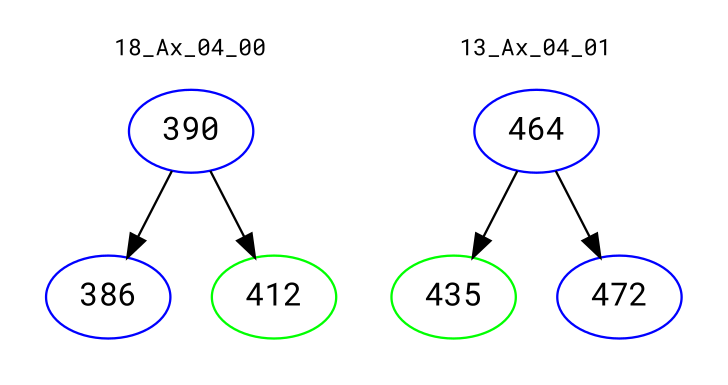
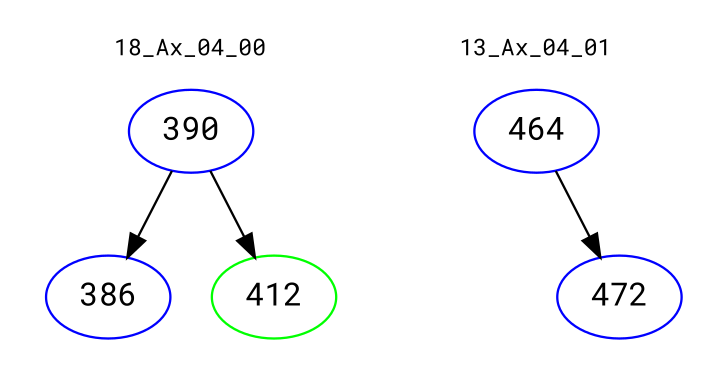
(454, 297) -> none
